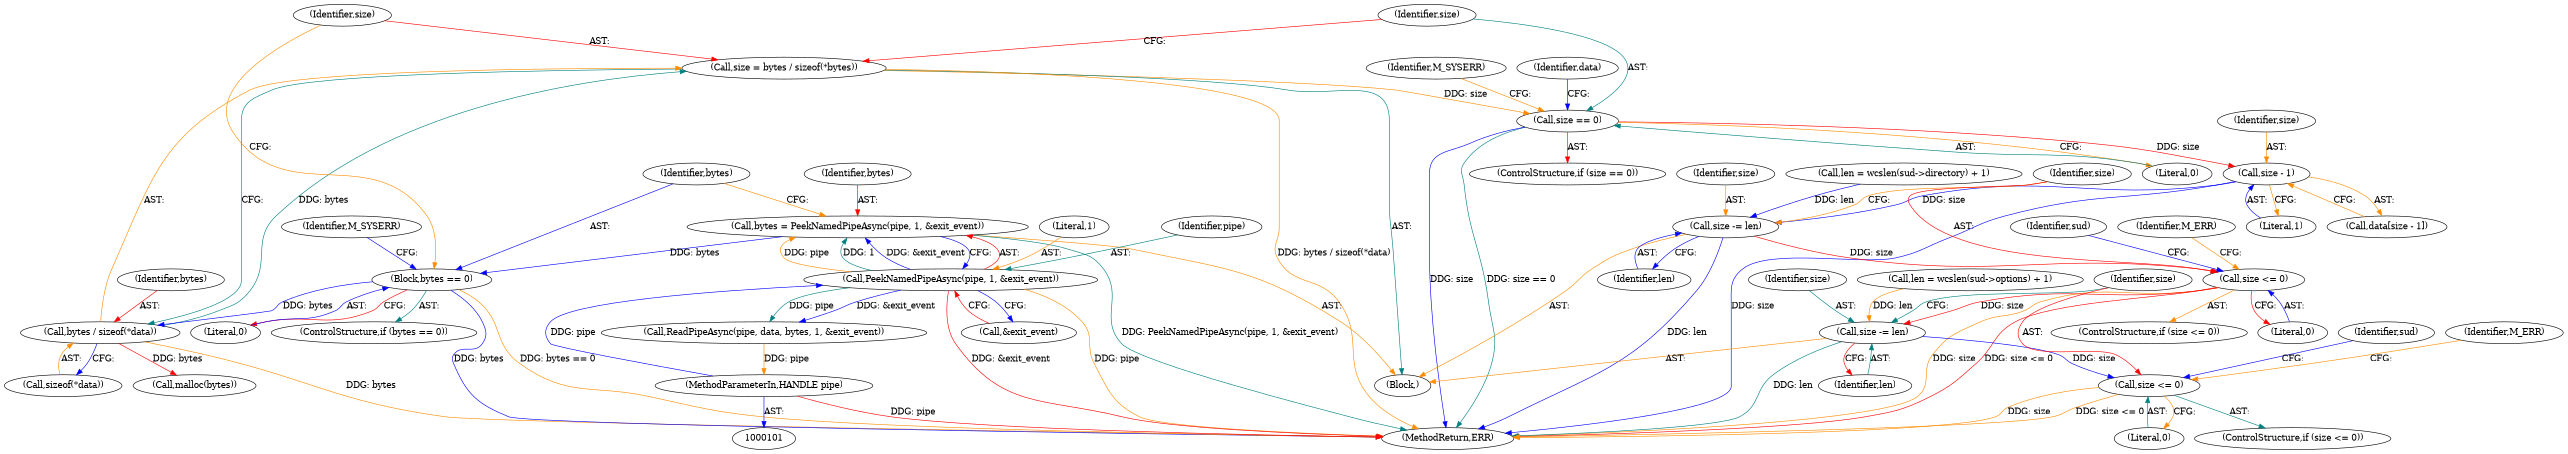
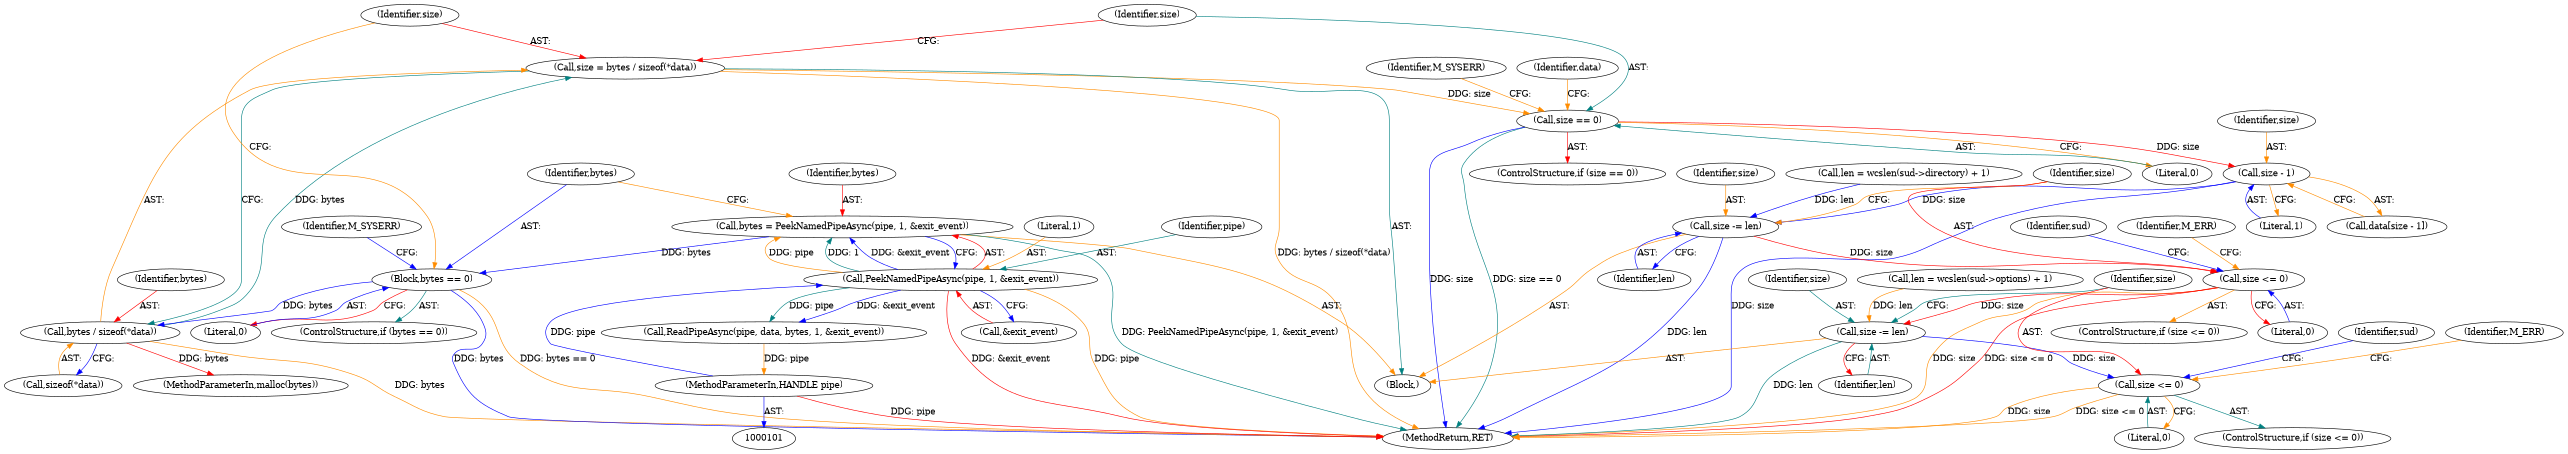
(784, 68) -> (625, 68)
(1568, 92) -> (1568, 92)
(981, 306) -> (984, 306)
(195, 386) -> (241, 386)
(1448, 439) -> (1448, 439)
